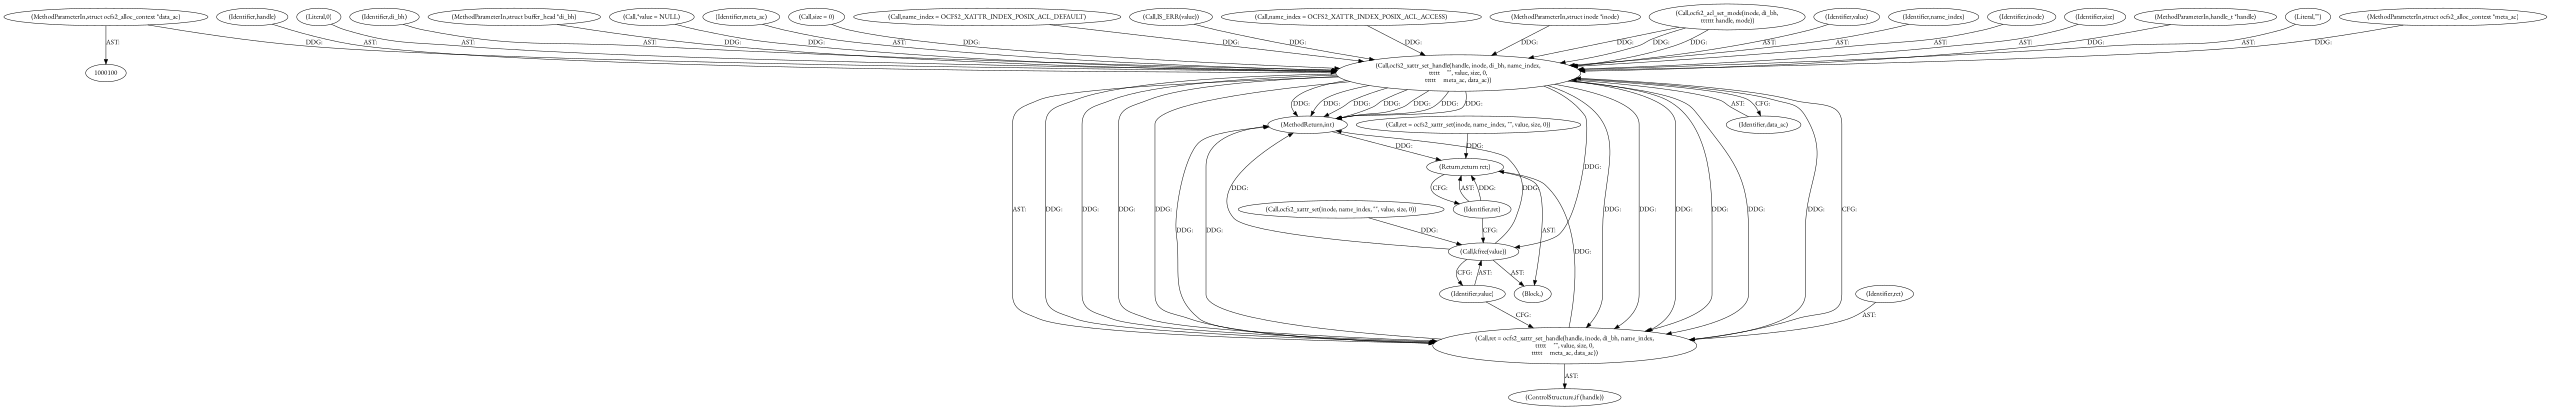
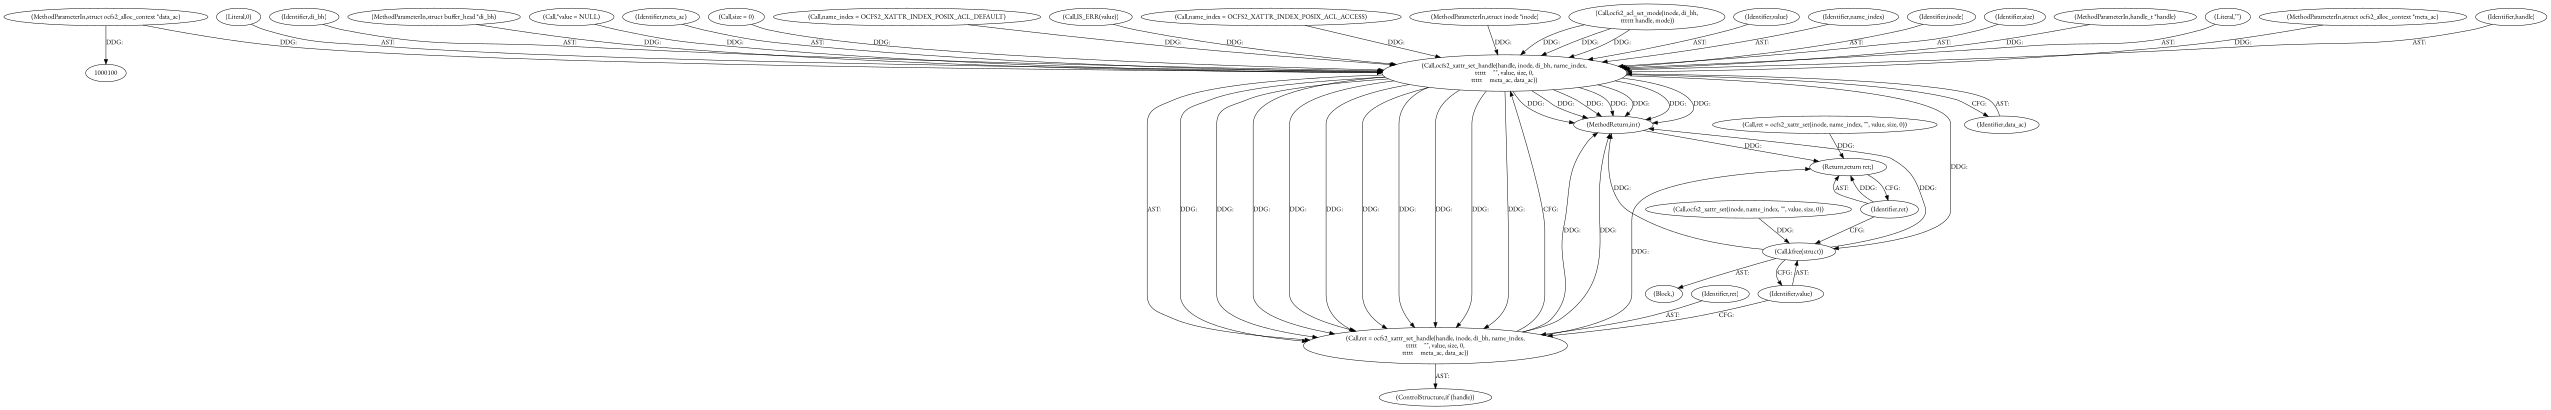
(114, 42) -> (115, 42)
(1542, 212) -> none
(1484, 252) -> (1799, 252)
